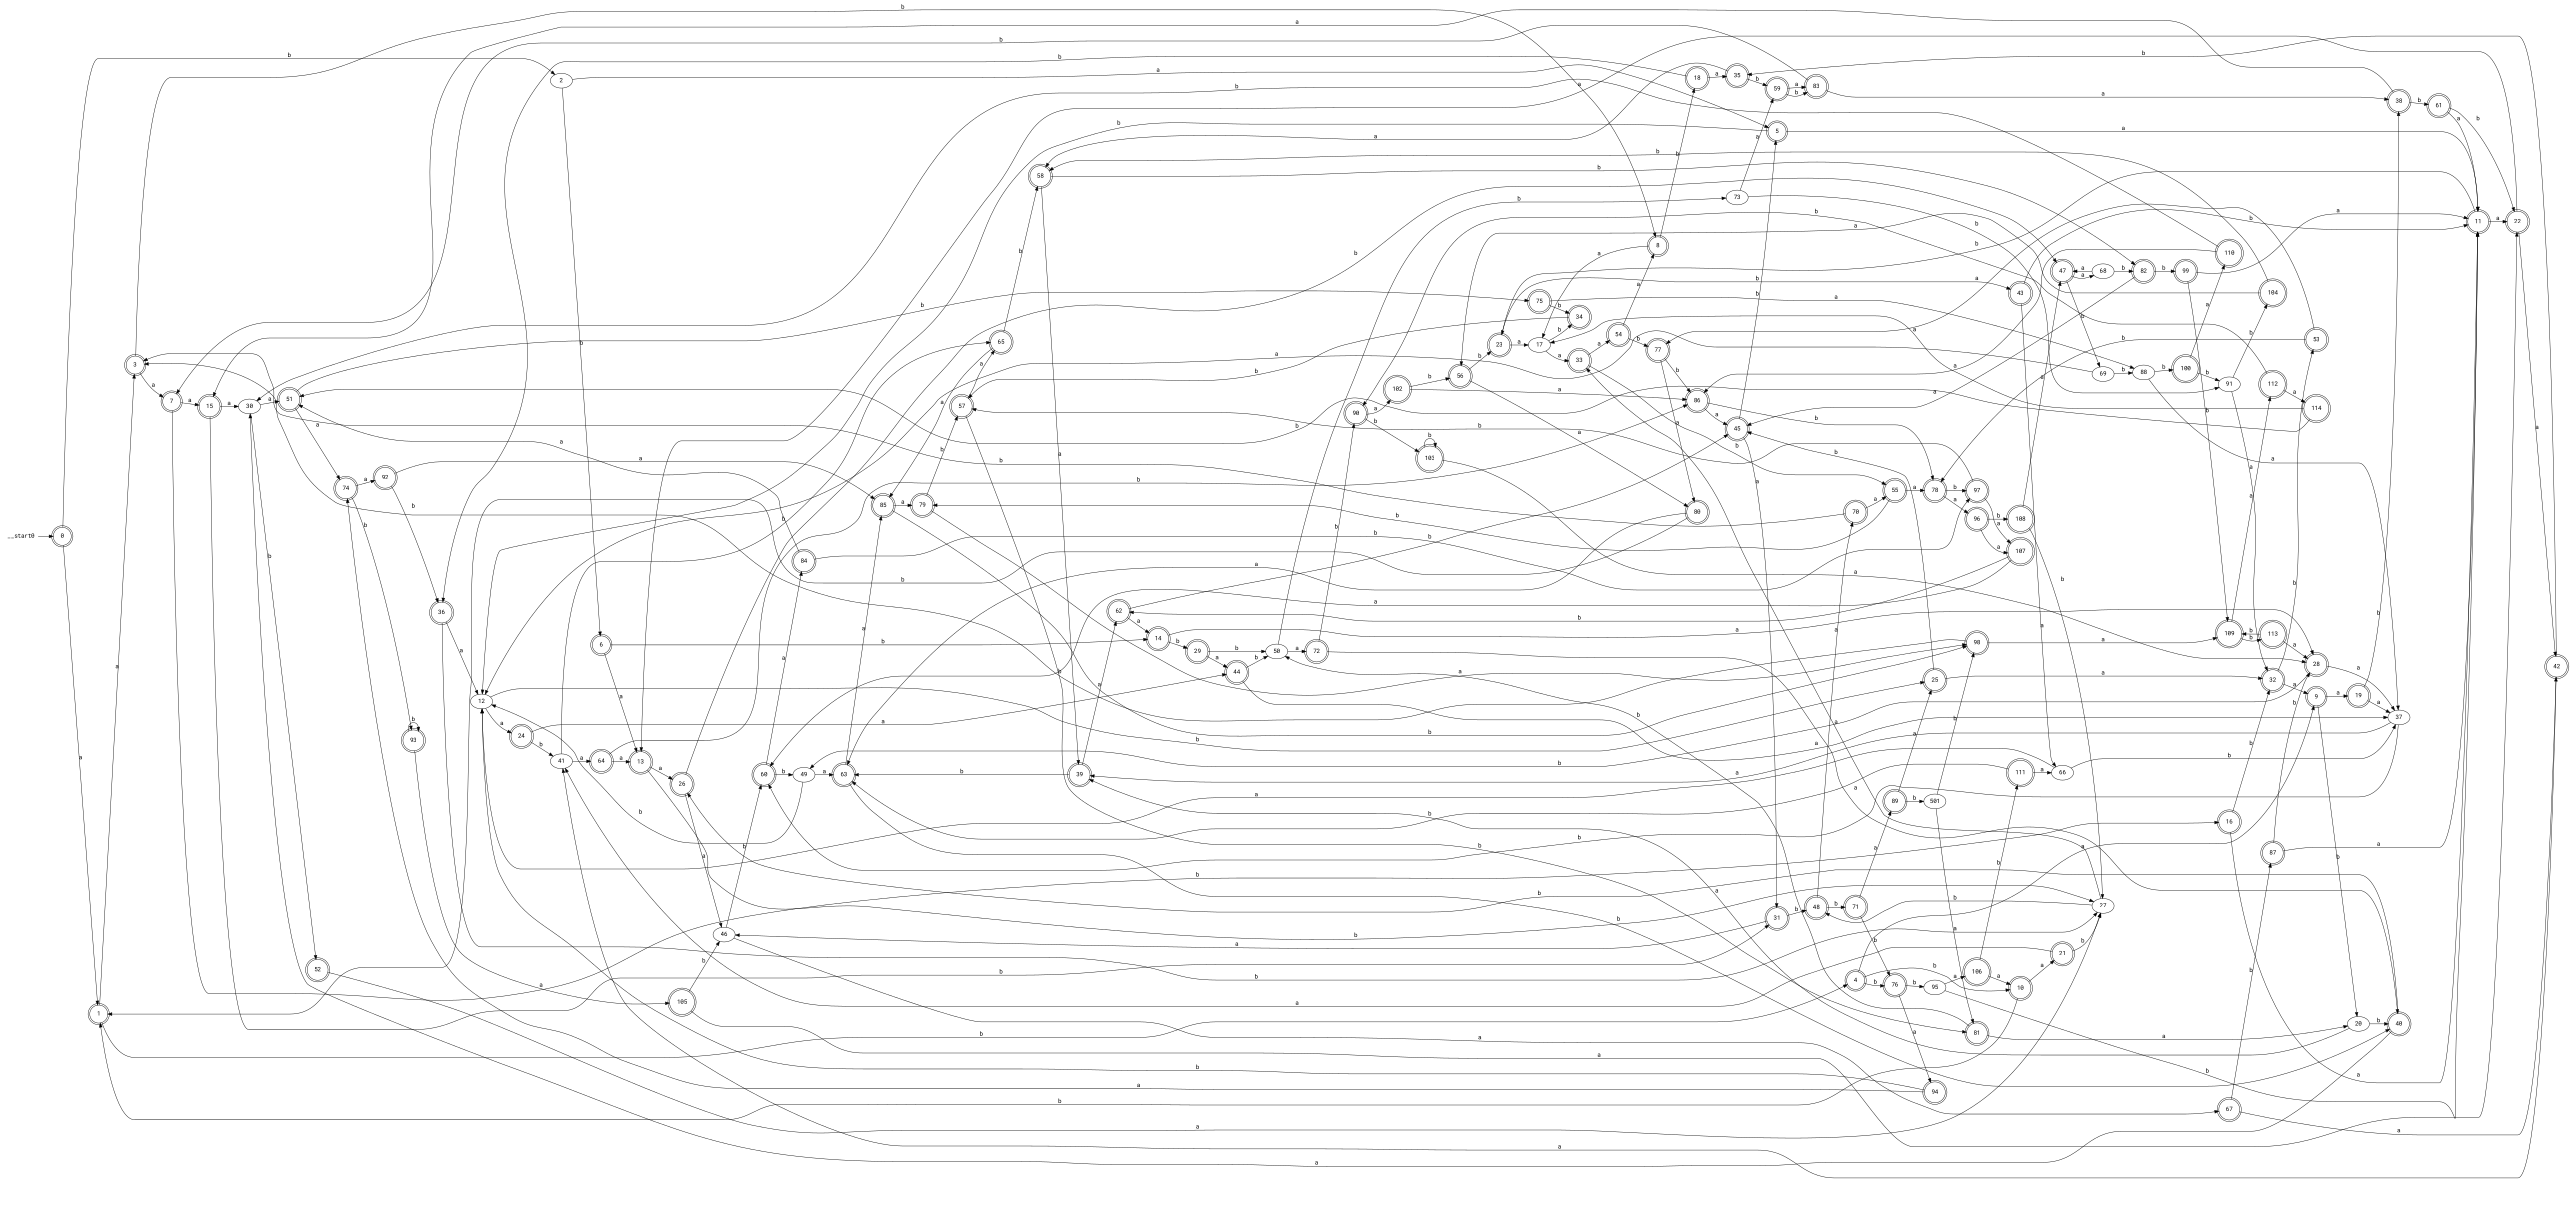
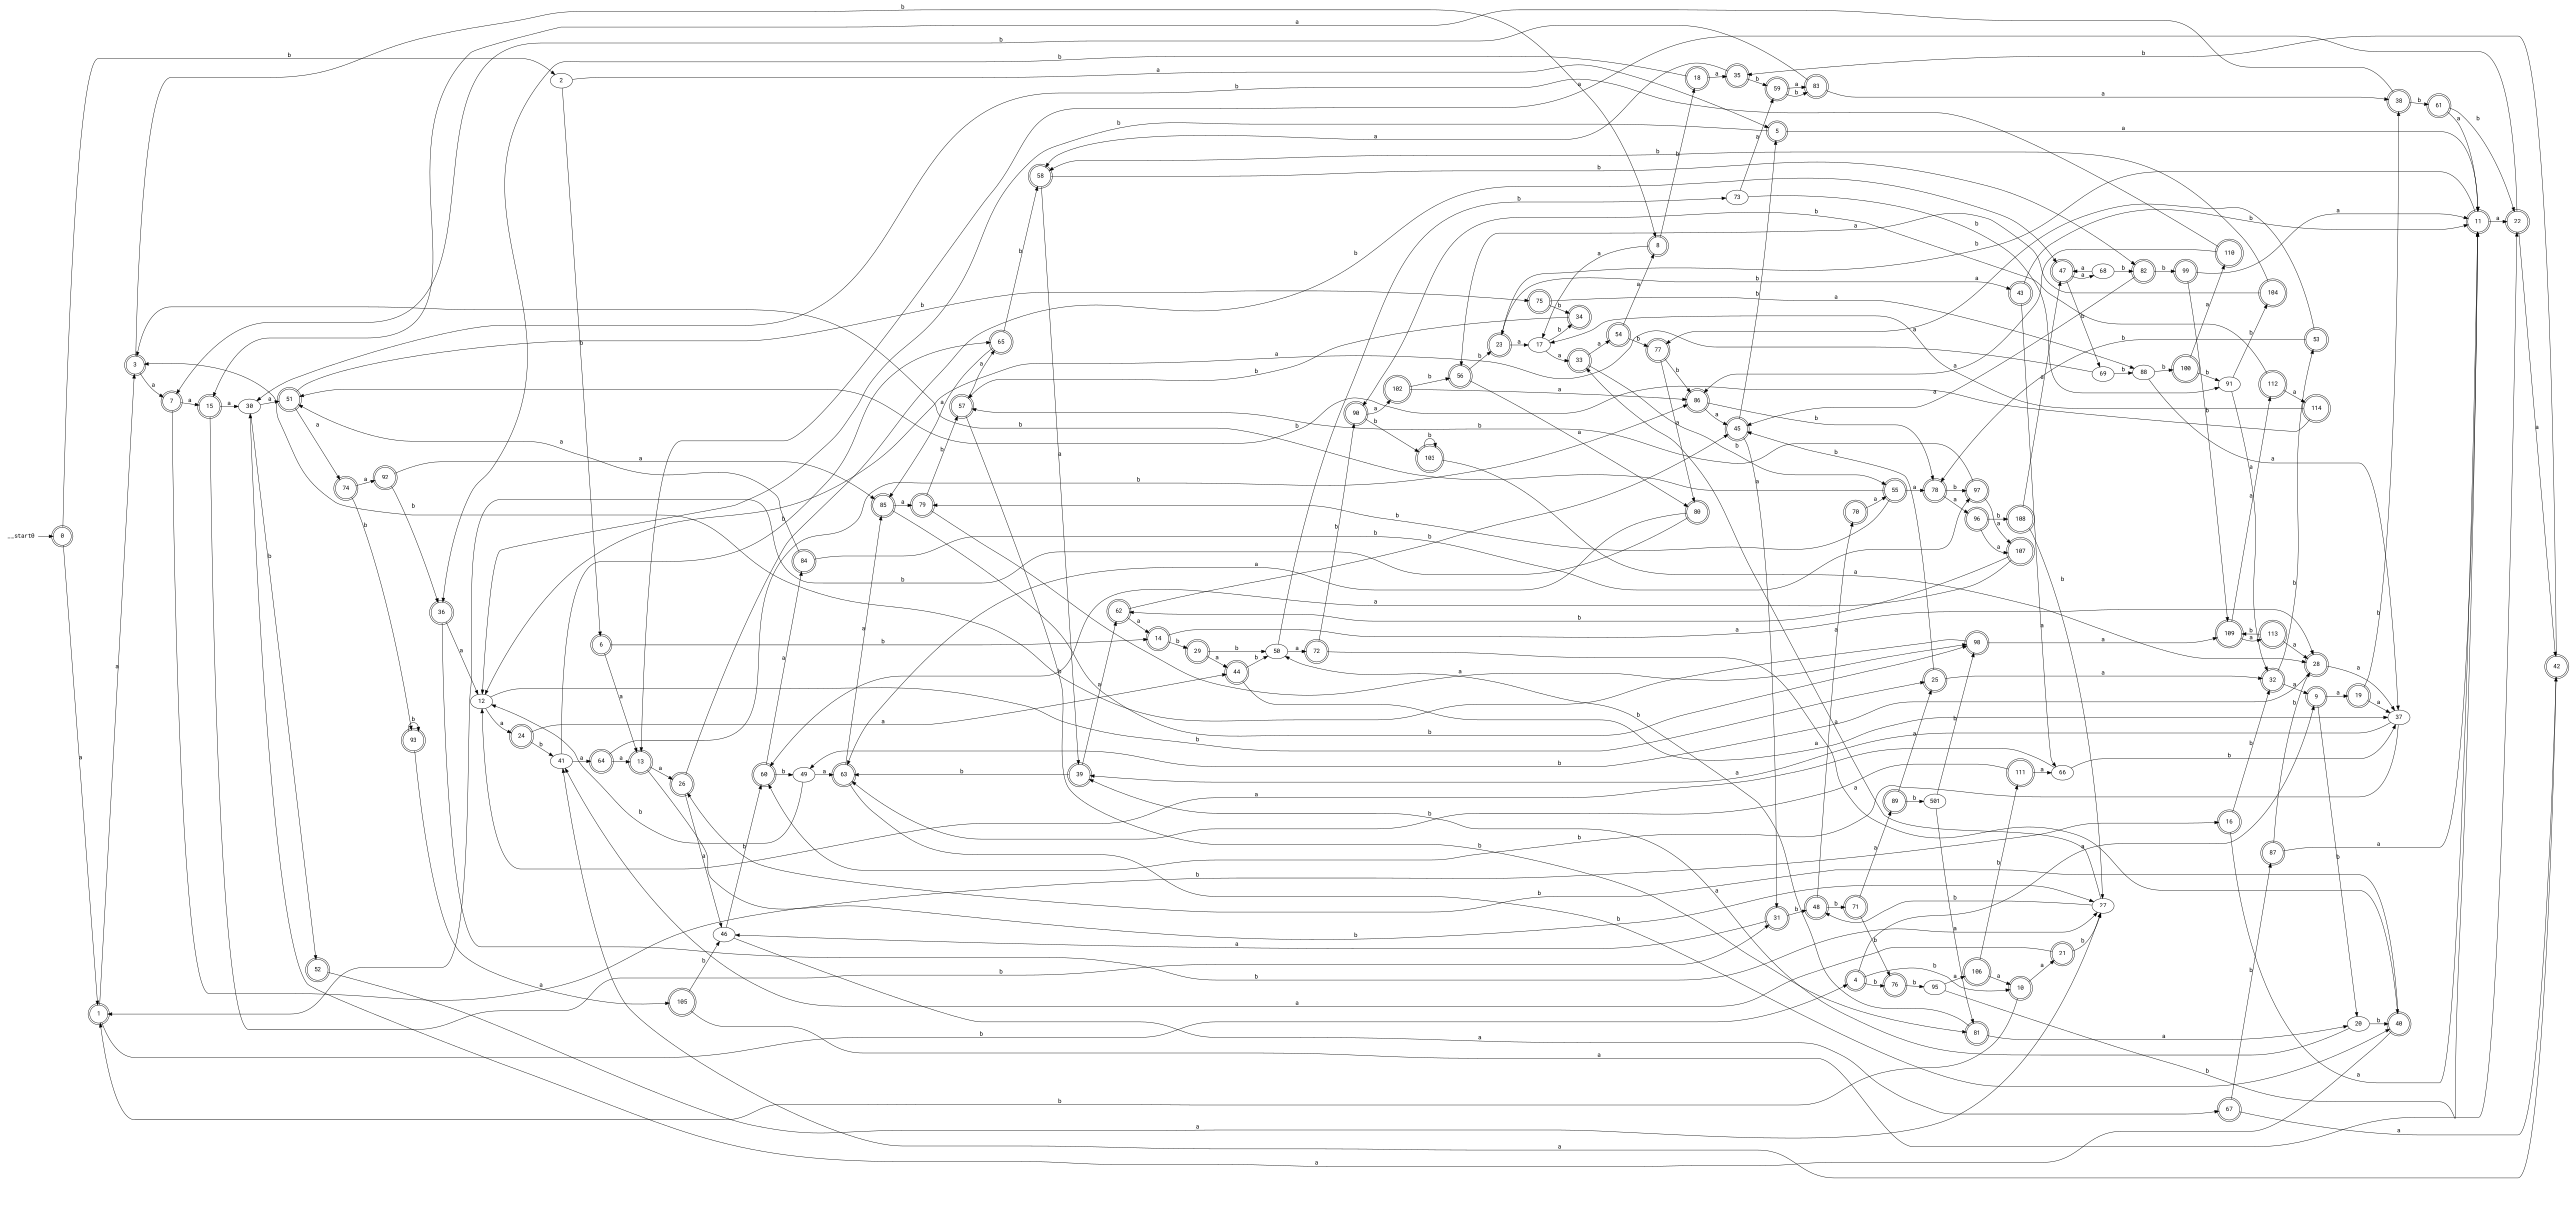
(974, 463) -> (981, 428)
(2251, 638) -> (2251, 638)
(1935, 1092) -> none
